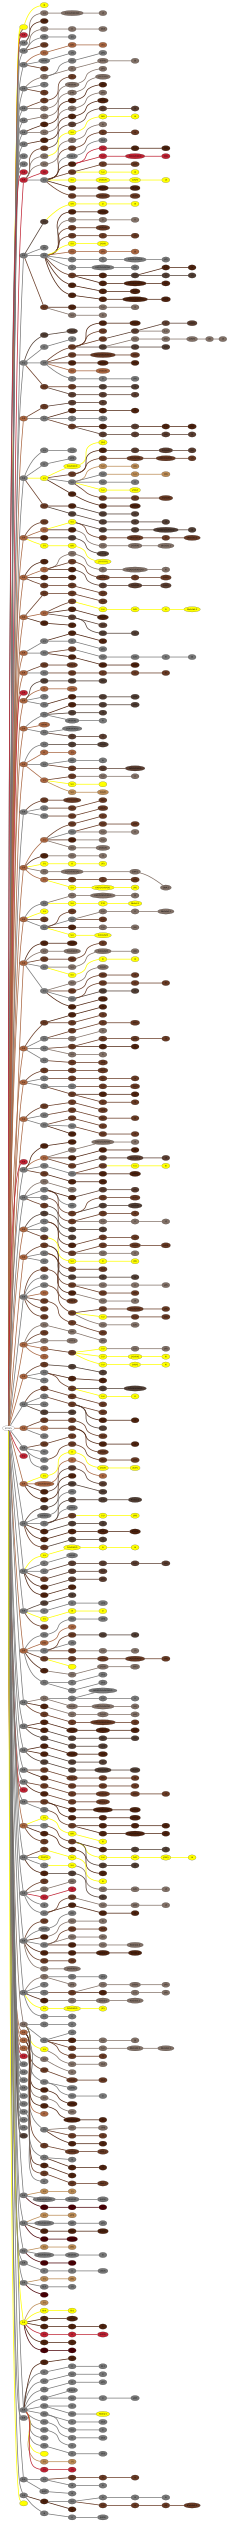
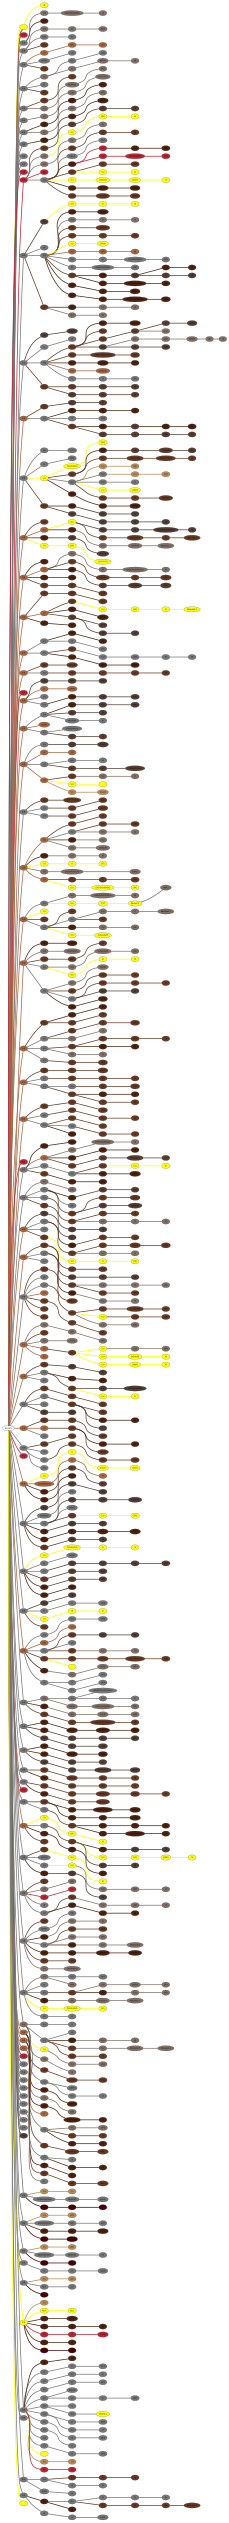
(152, 878) -> (152, 897)
(44, 1858) -> (44, 1858)
